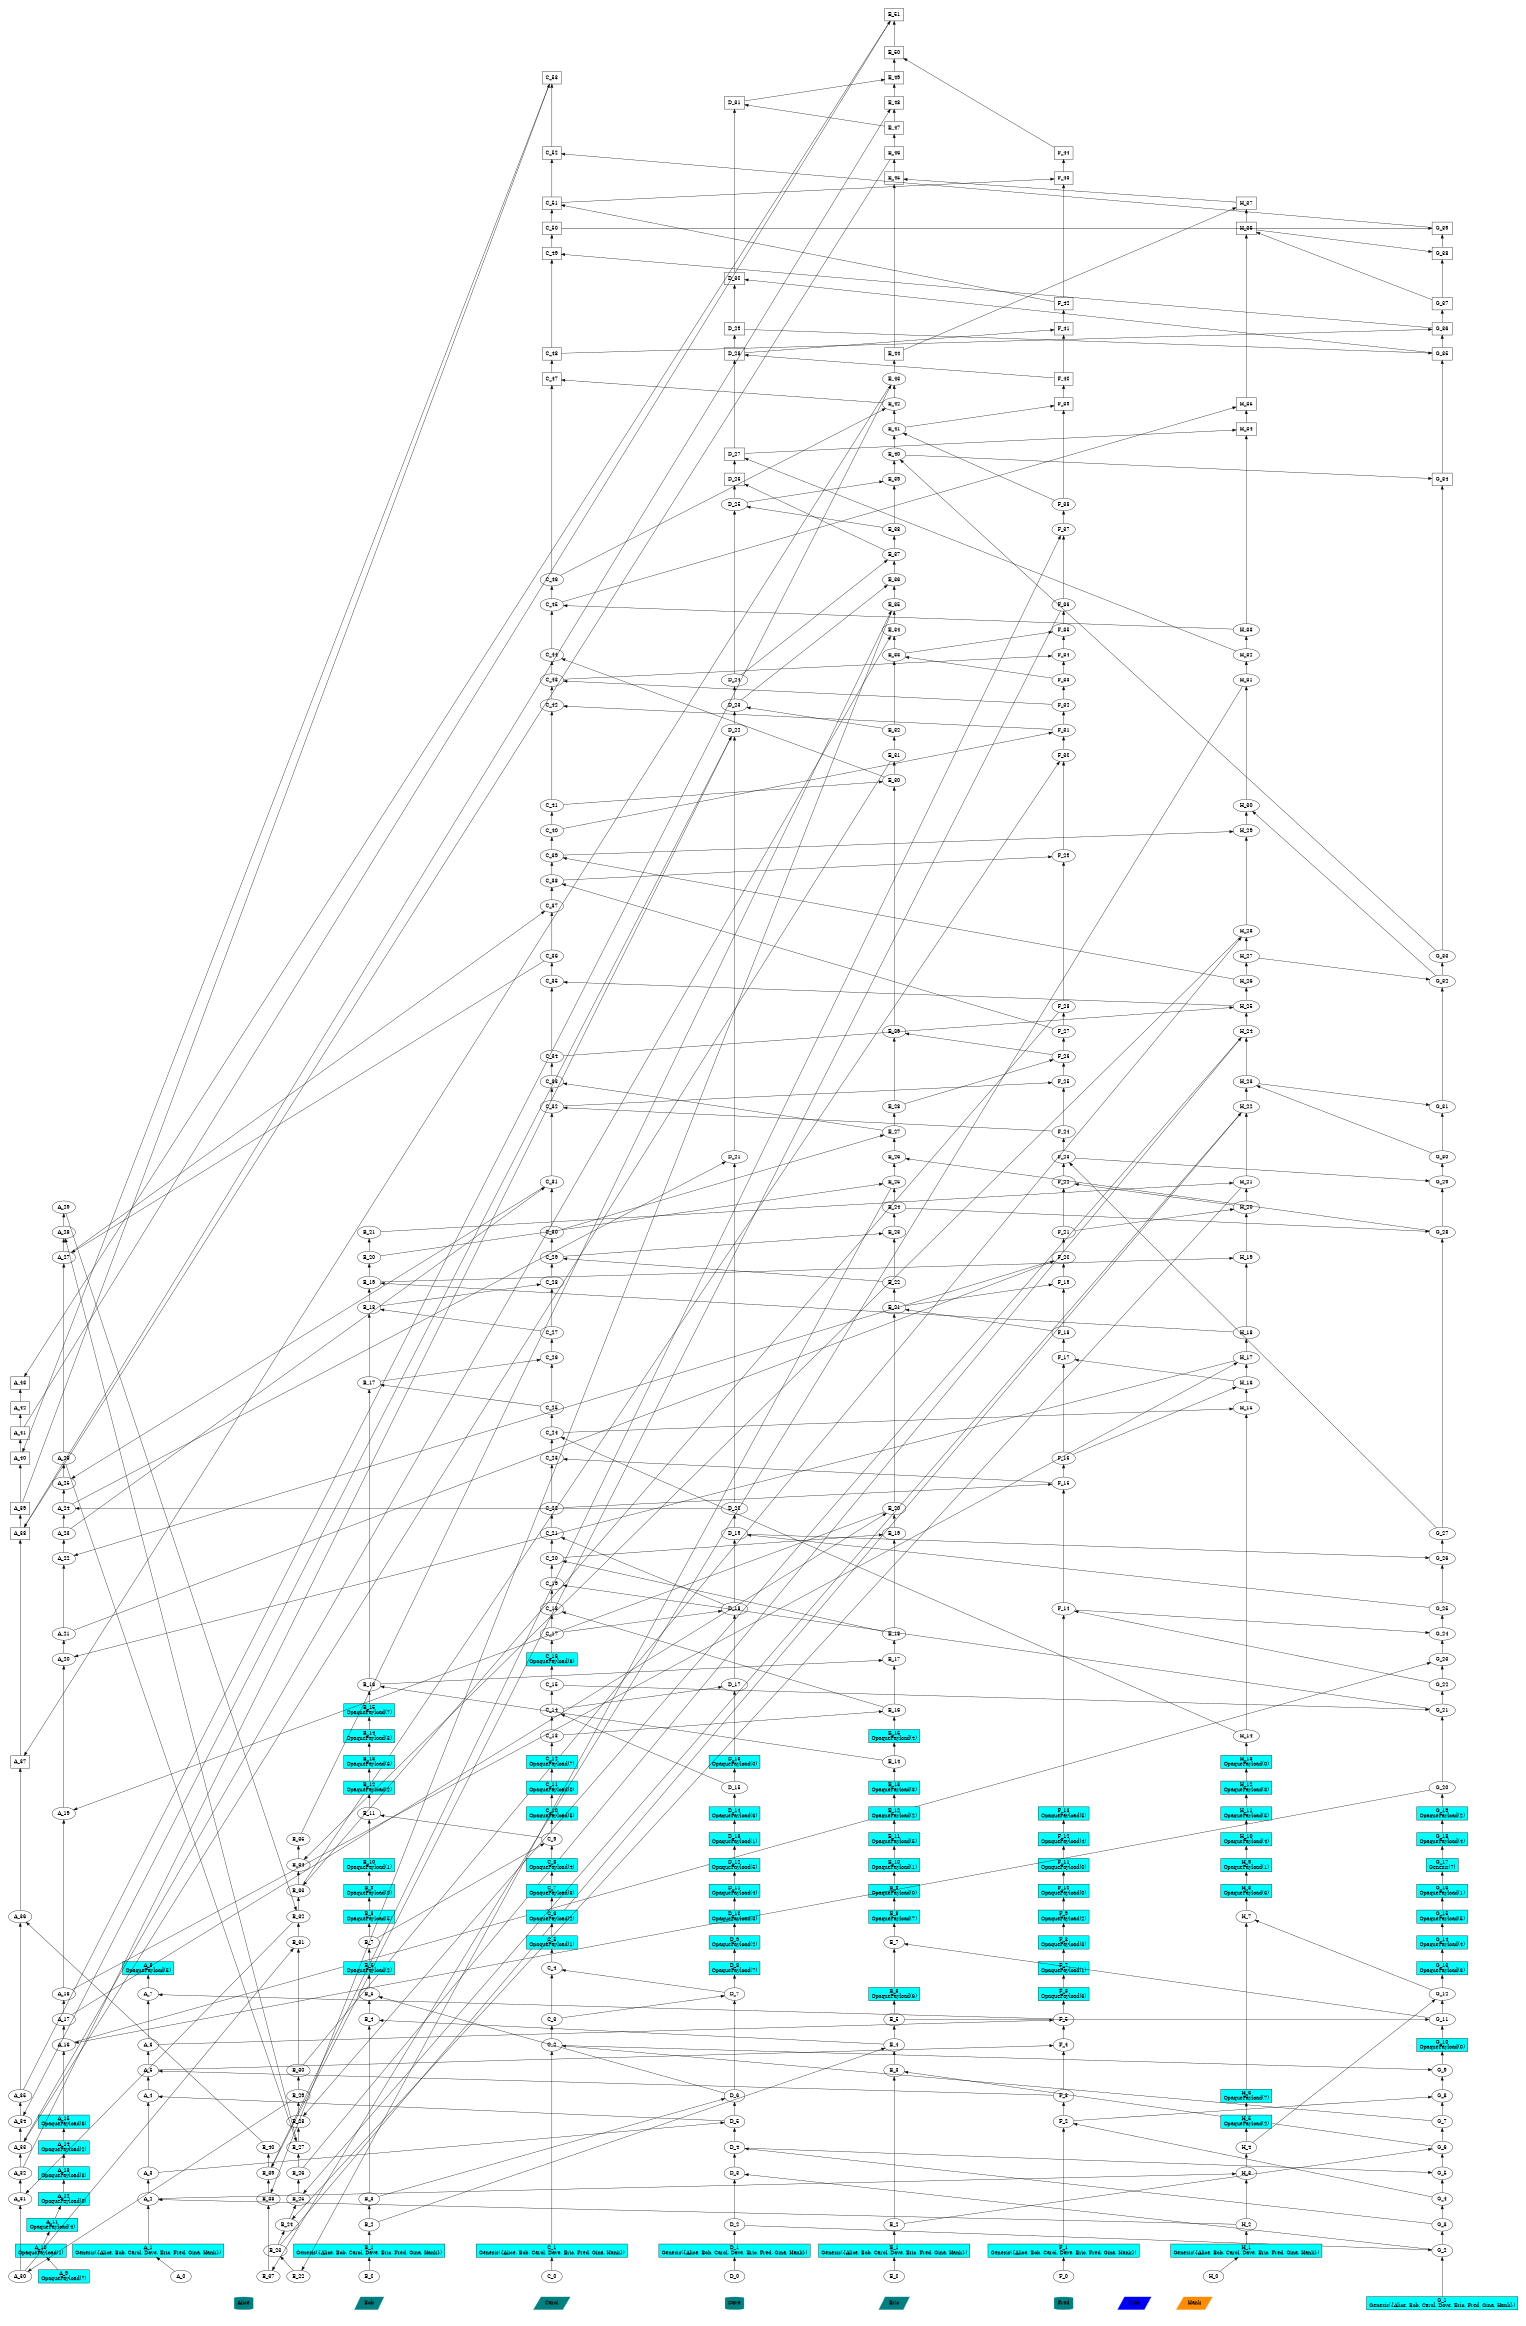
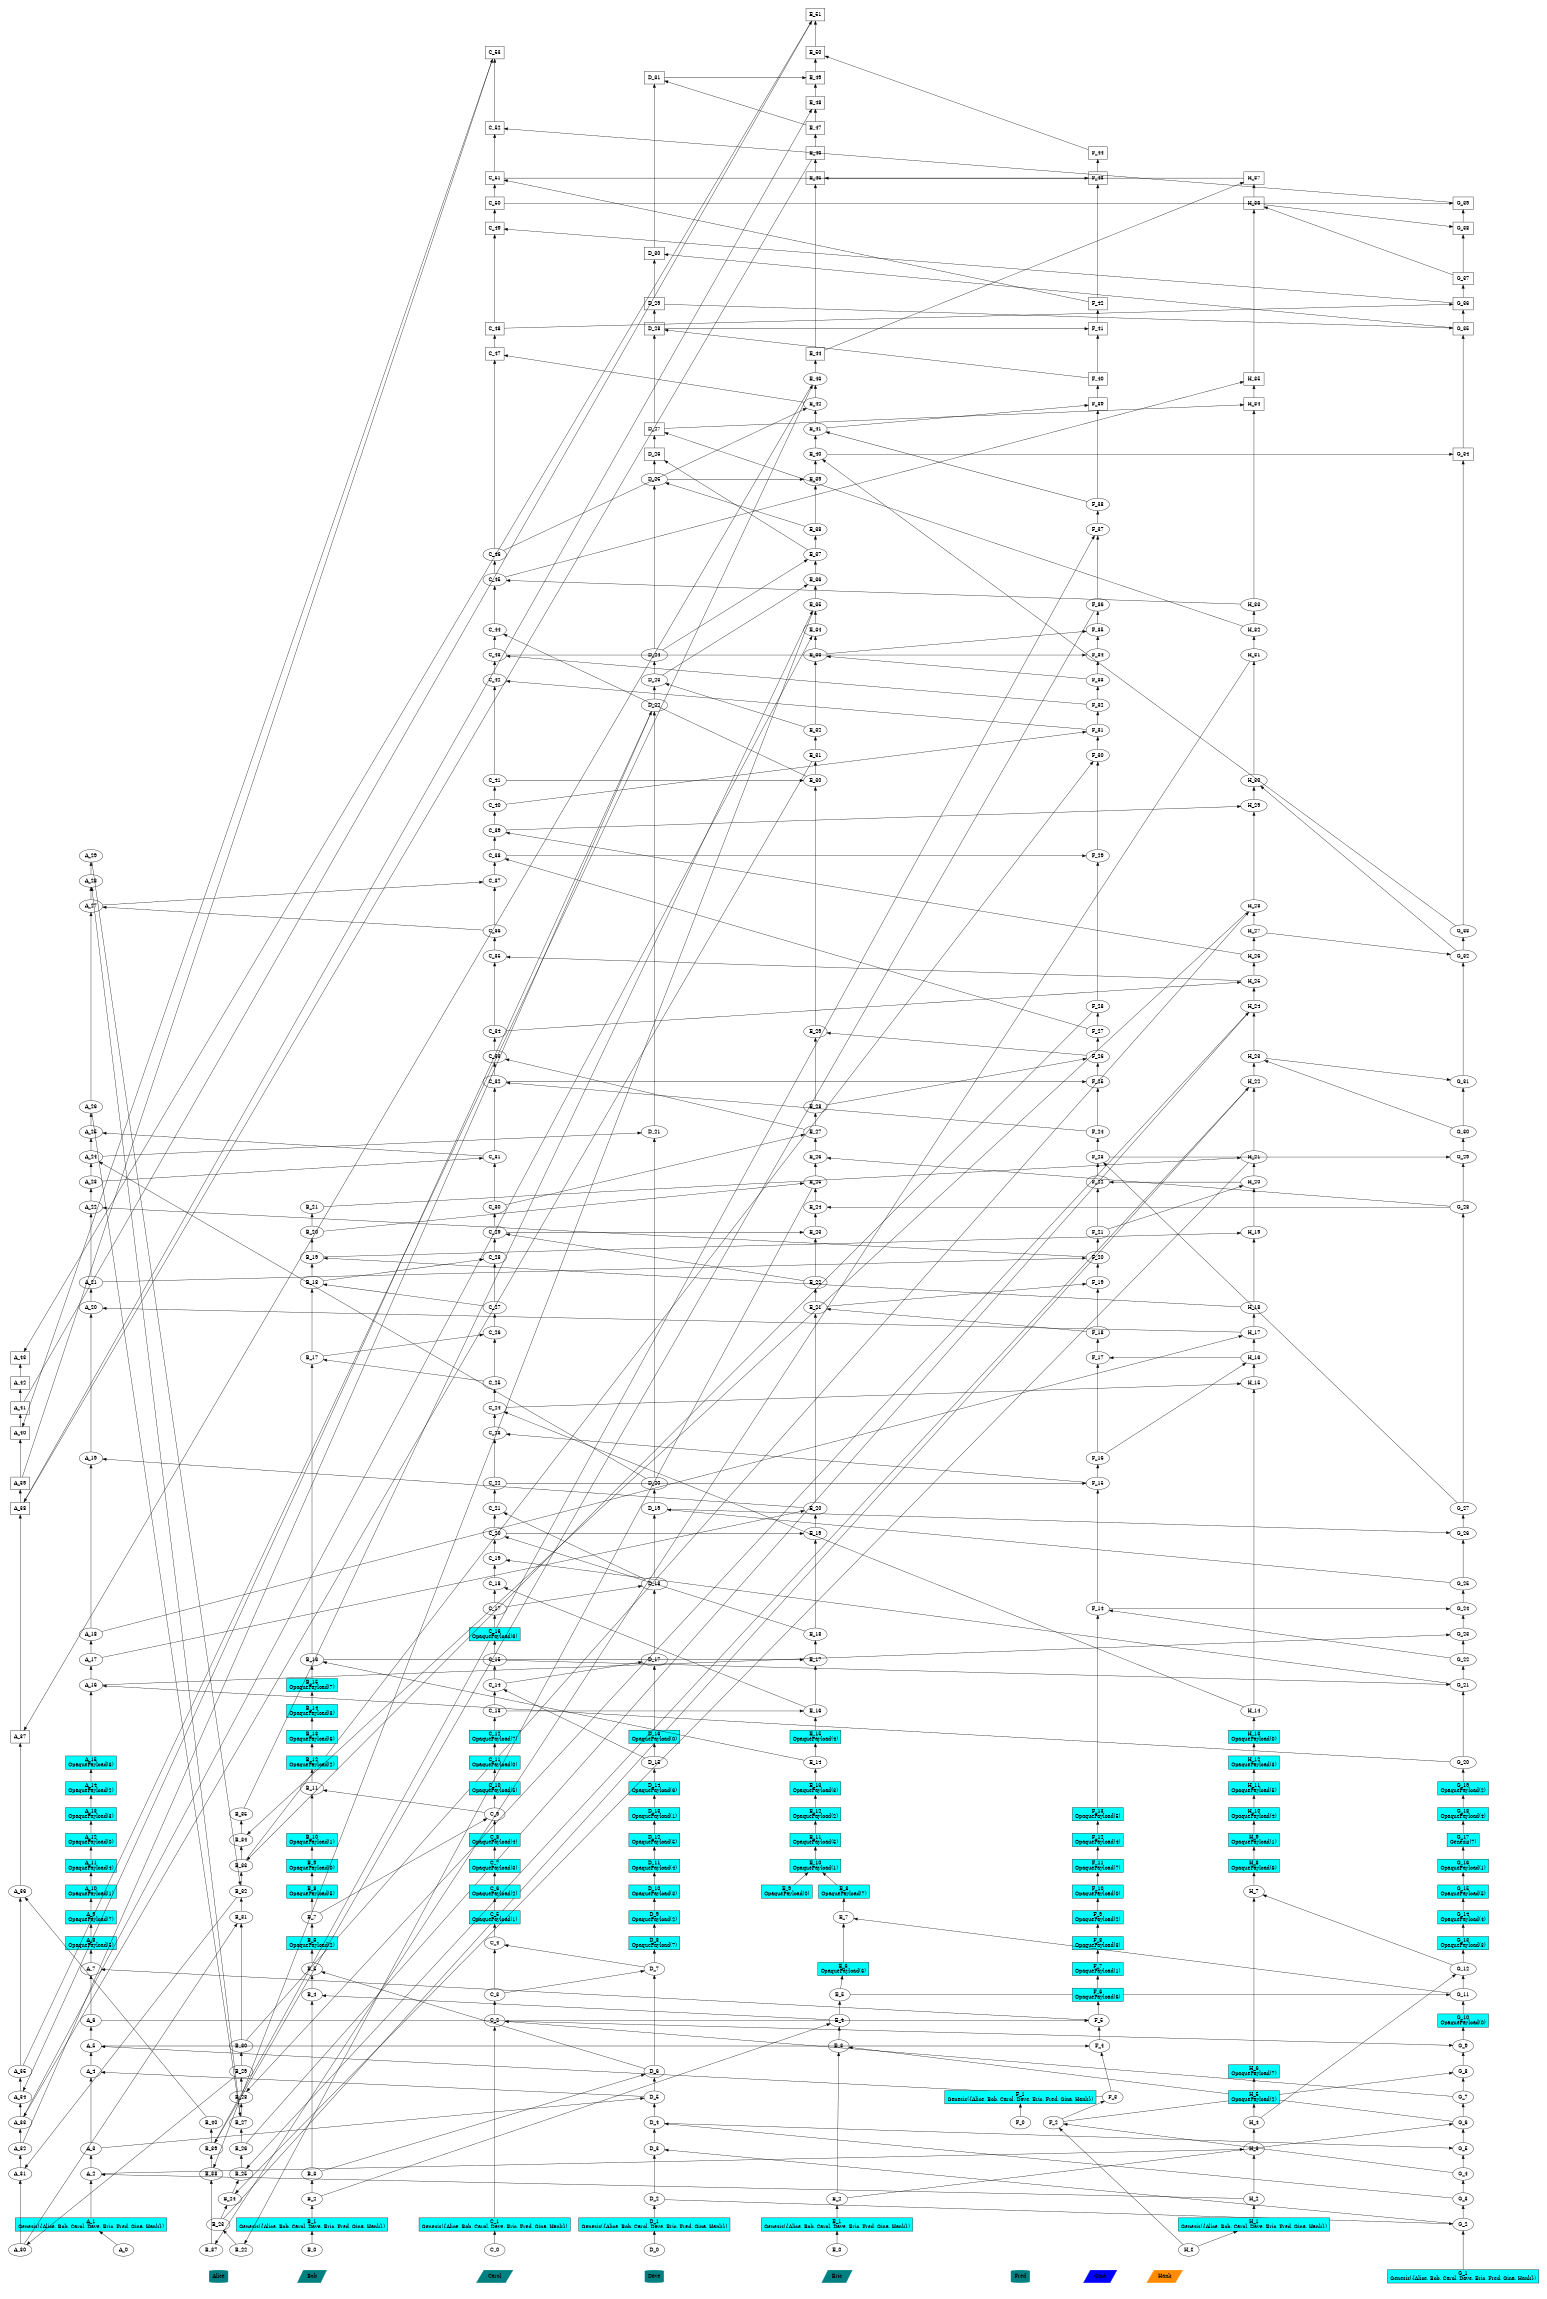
(1179, 1220) -> (1156, 1207)
(1064, 1868) -> (1098, 1868)
(894, 1906) -> (831, 1880)
none -> (91, 1932)
(1064, 2188) -> (1122, 2188)
